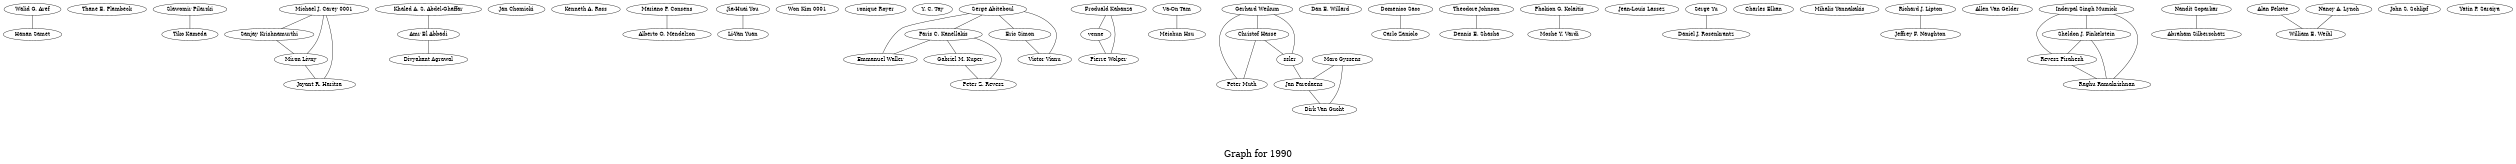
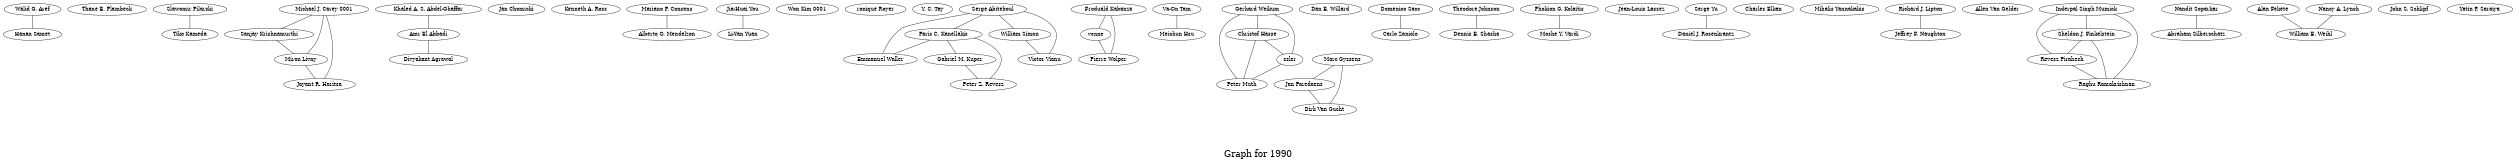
(1020, 34) -> (1020, 34)
(1297, 72) -> (1267, 72)
